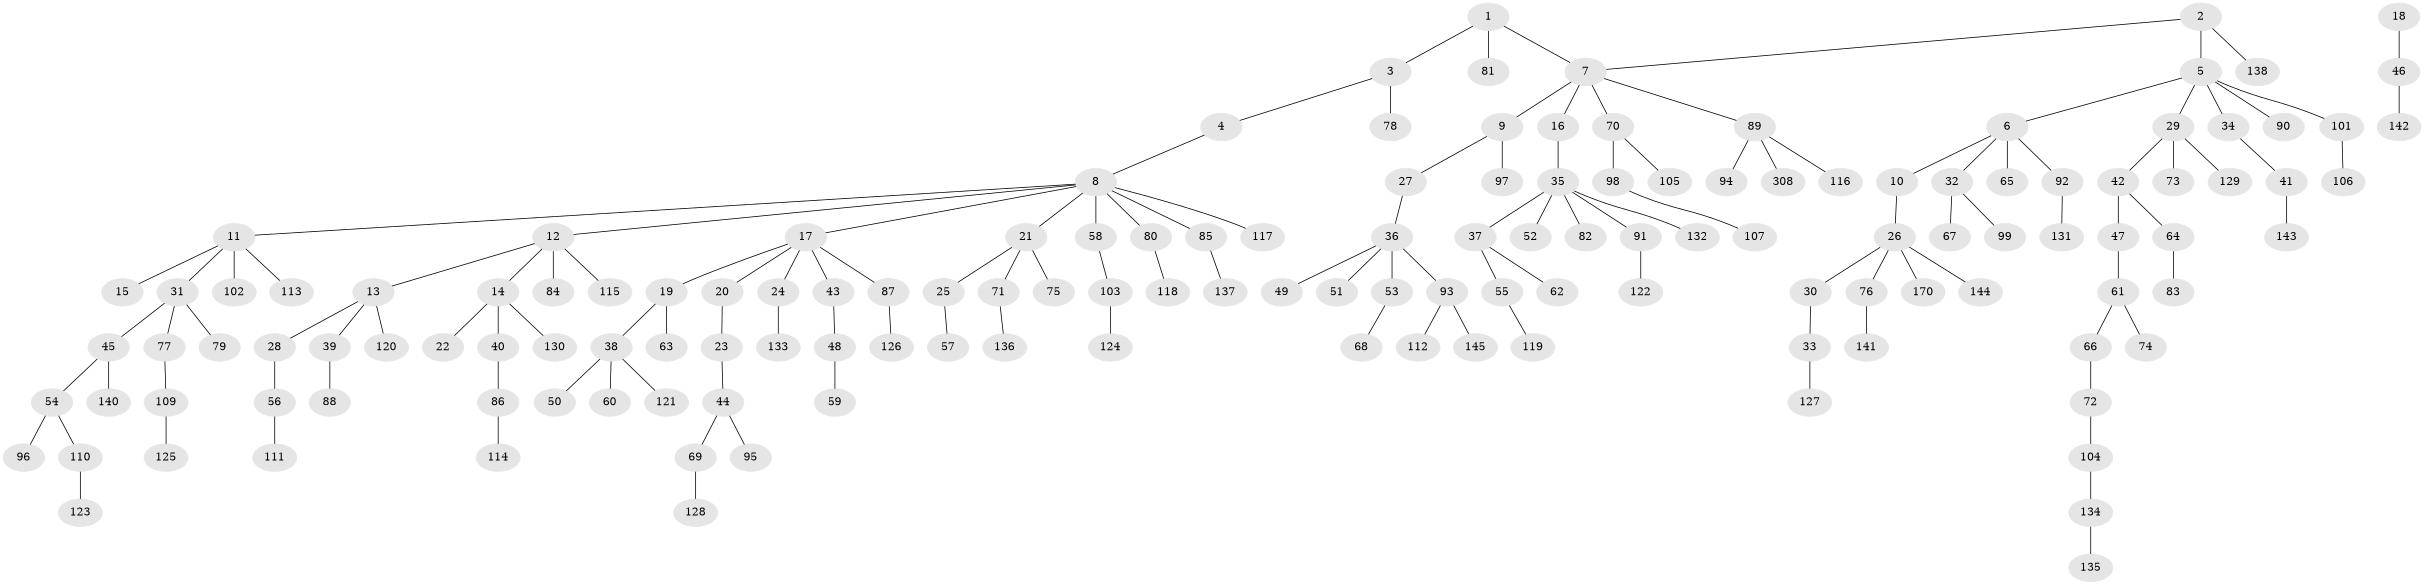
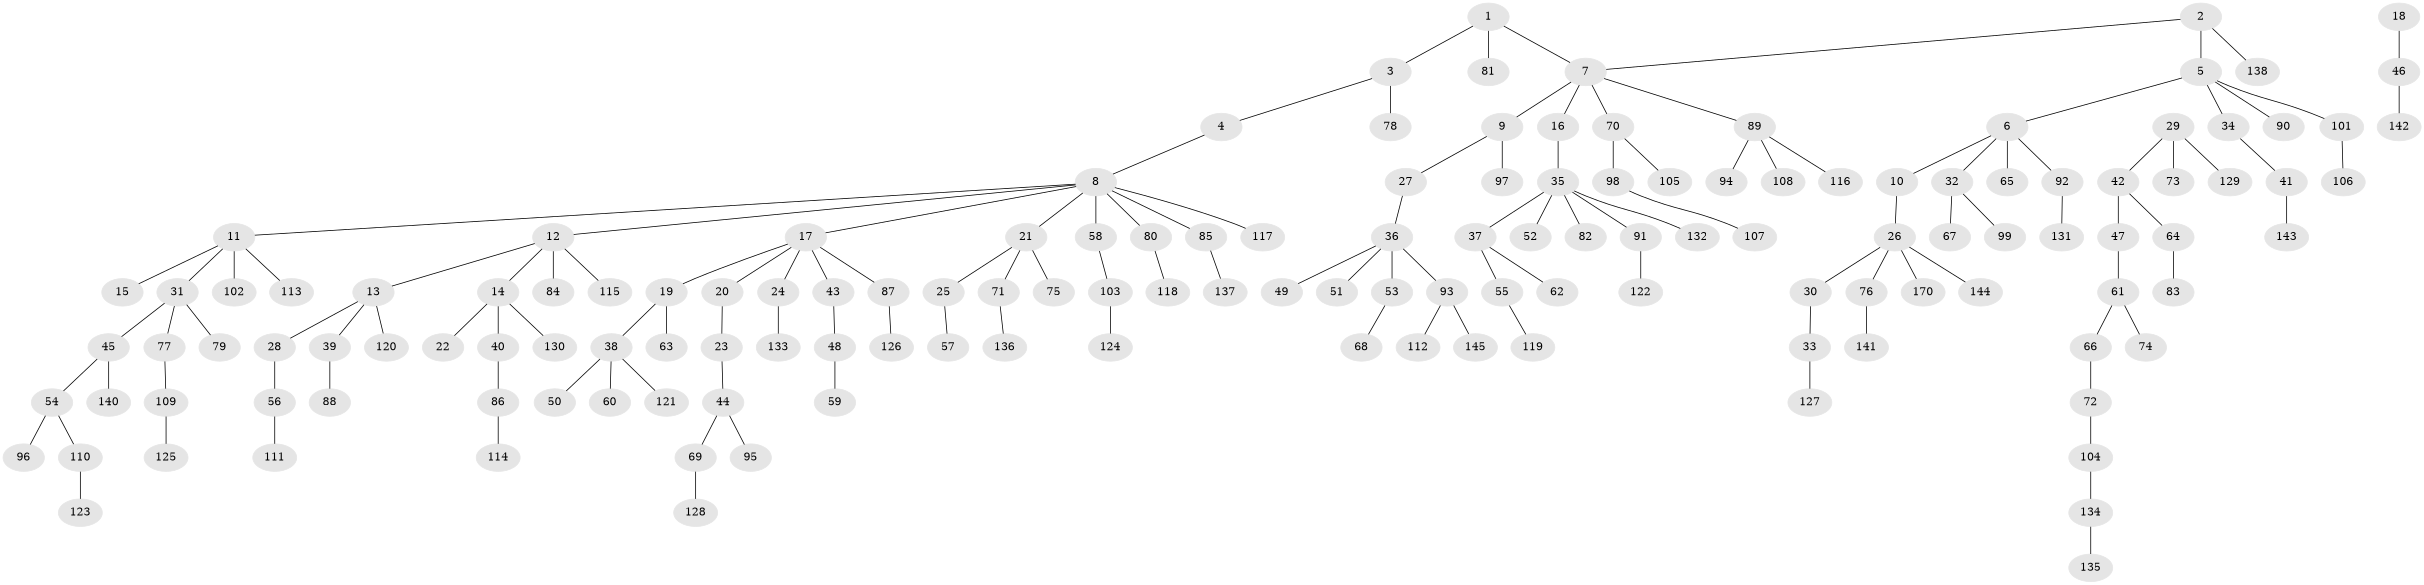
(2187, 100) -> none
(1783, 182) -> (1783, 182)
